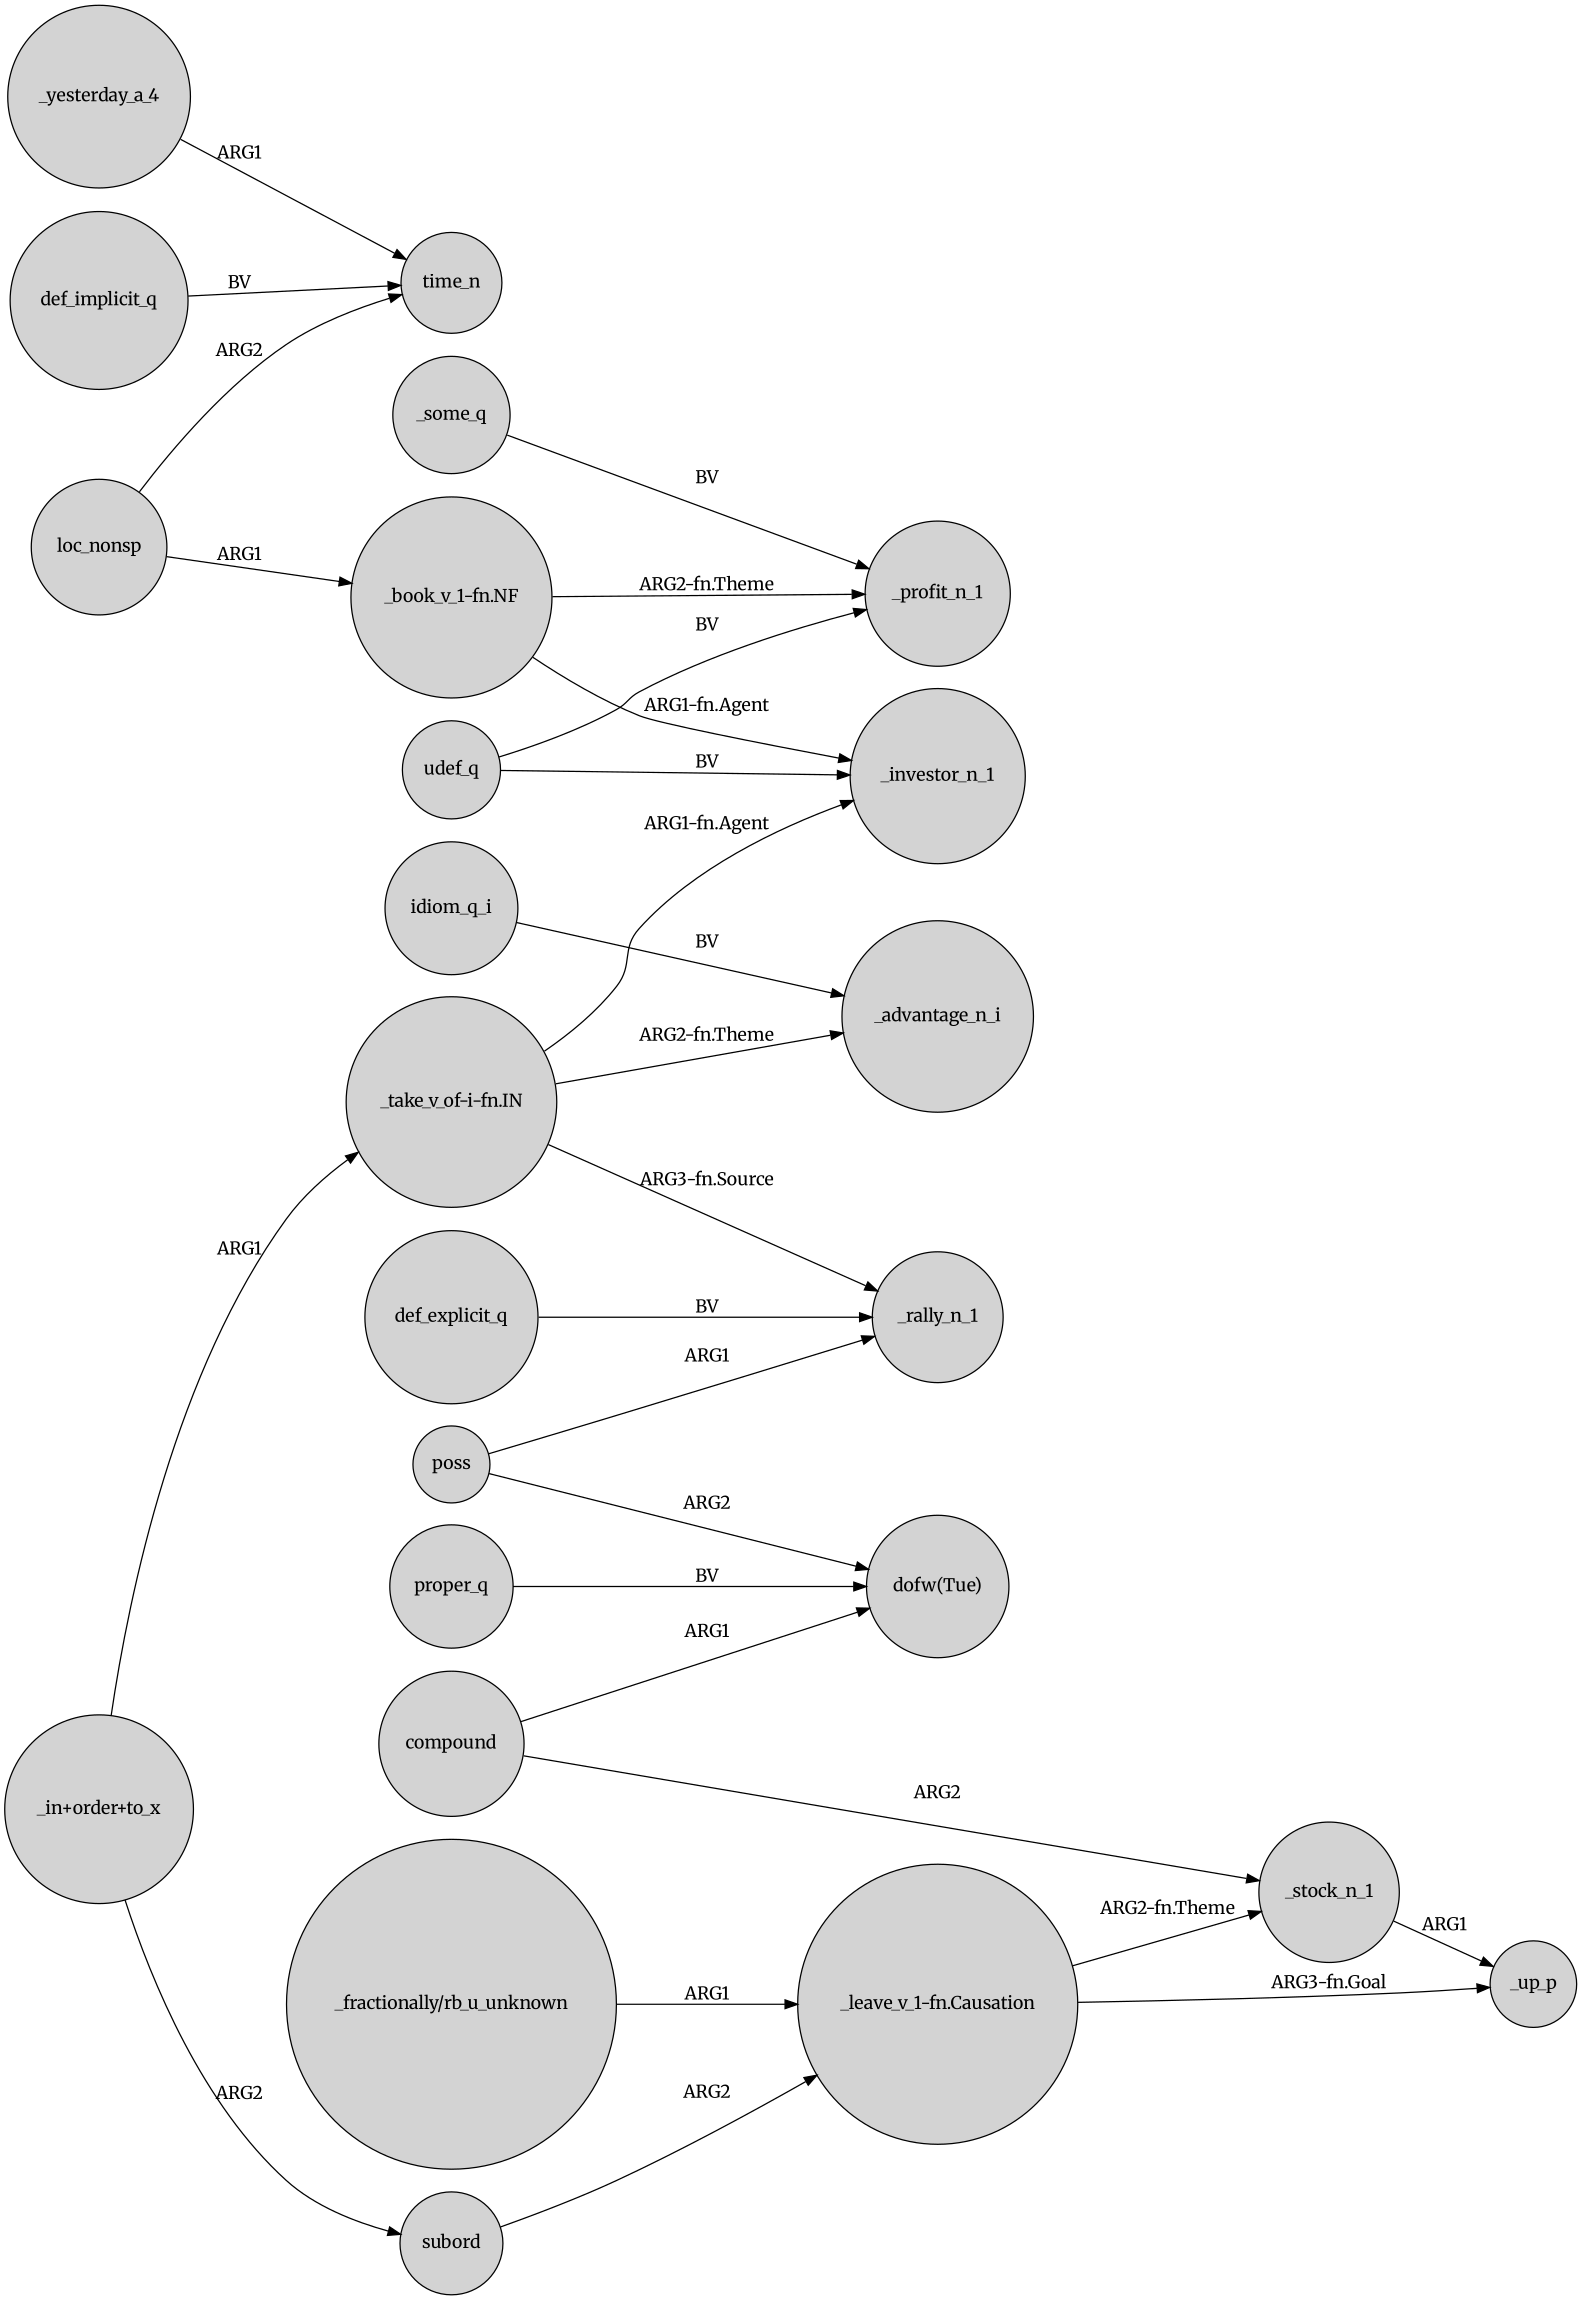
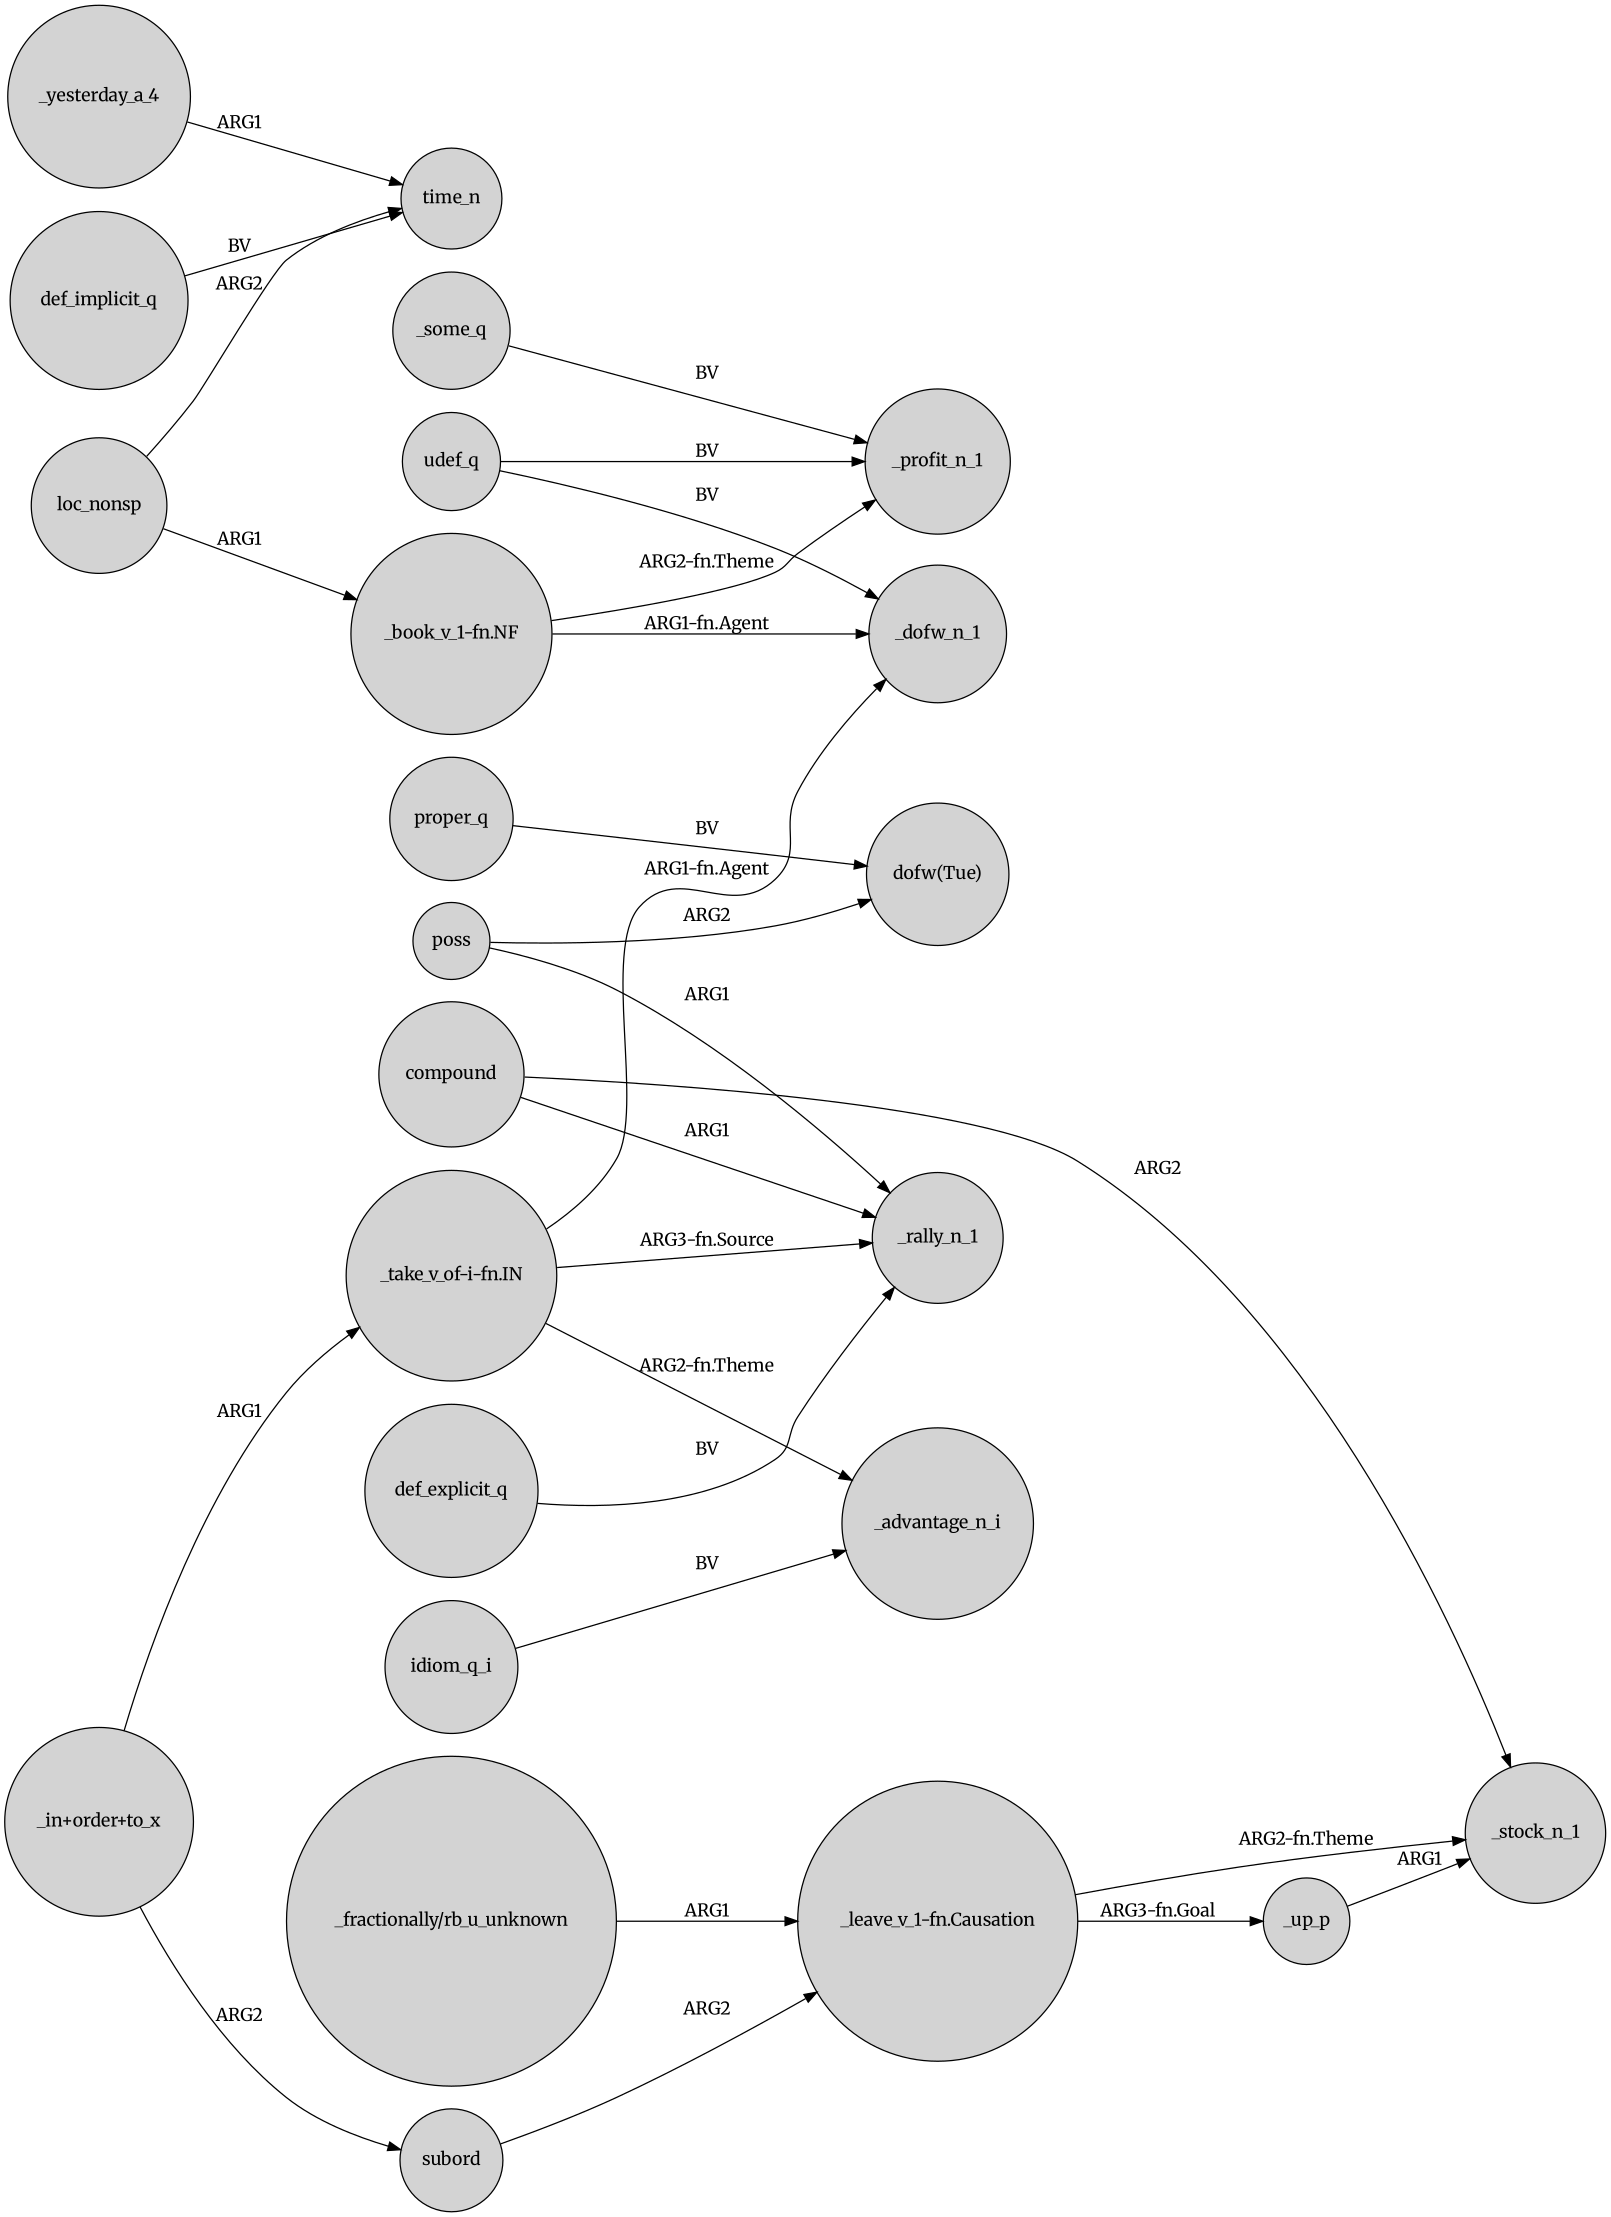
(938, 776) -> (938, 634)
(689, 1667) -> (692, 1155)
(1438, 1941) -> (1403, 1885)
